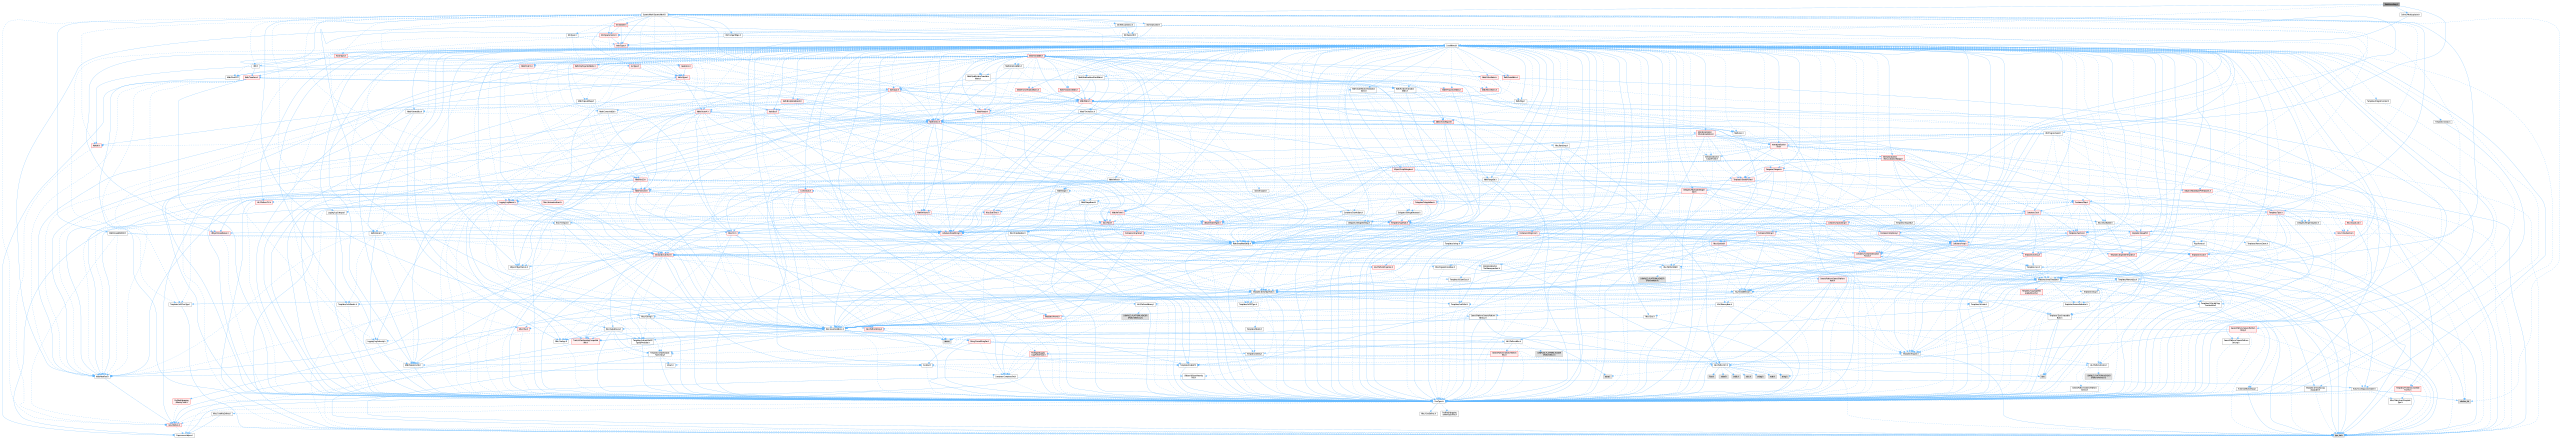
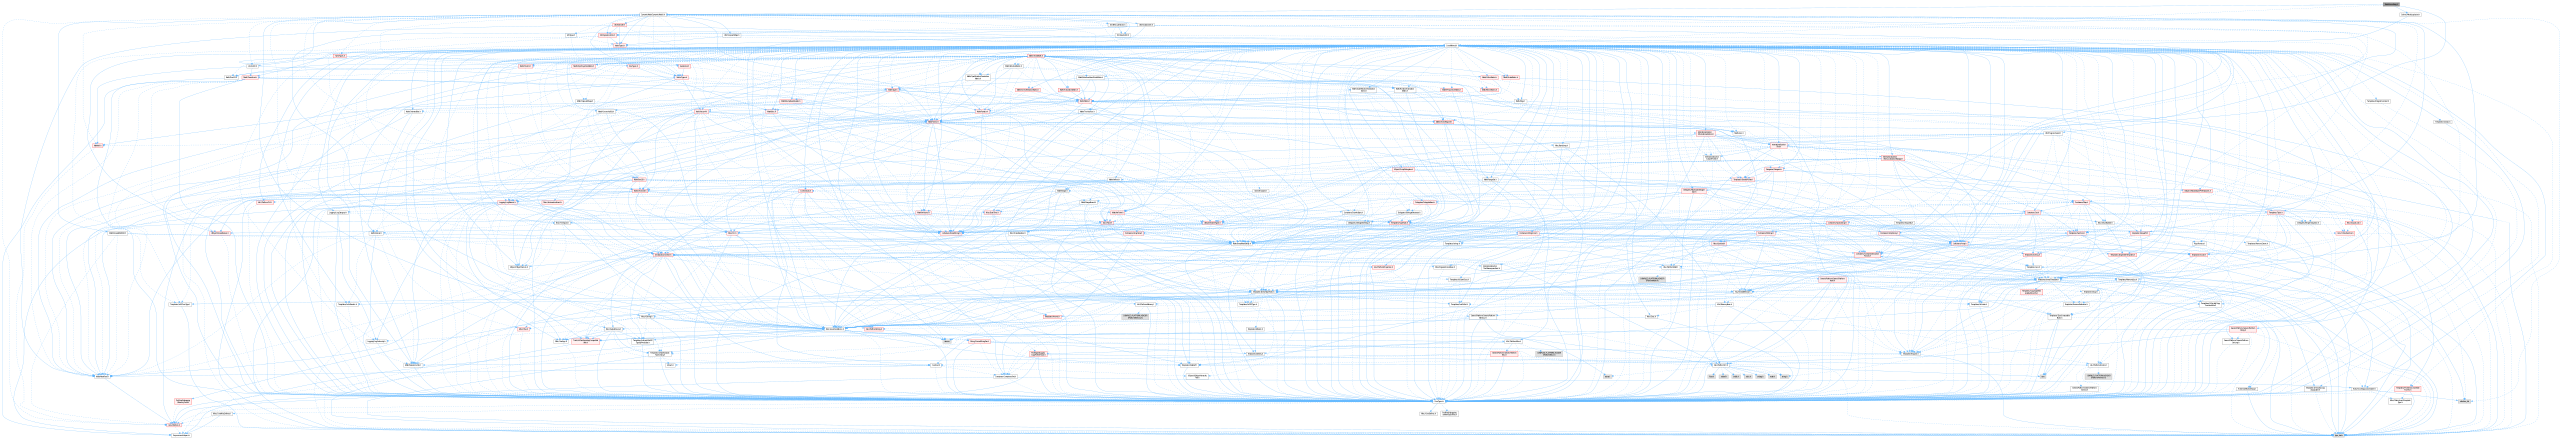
(256, 66) -> (253, 66)
